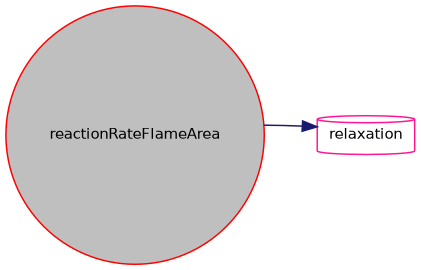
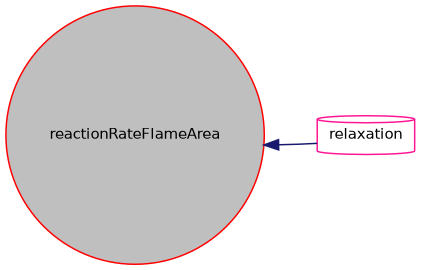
(283, 125) -> (298, 144)
